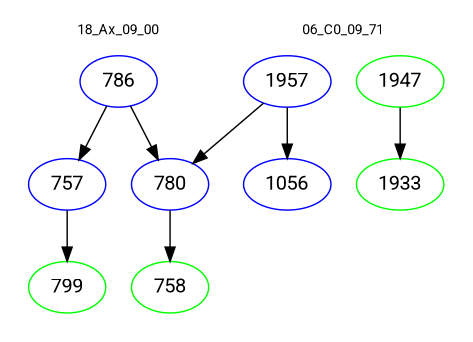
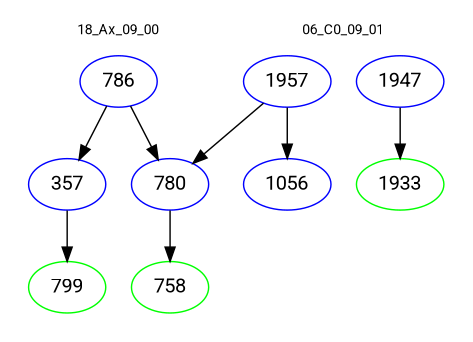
(344, 31) -> (344, 31)
(400, 81) -> (400, 81)
(67, 184) -> (67, 184)
